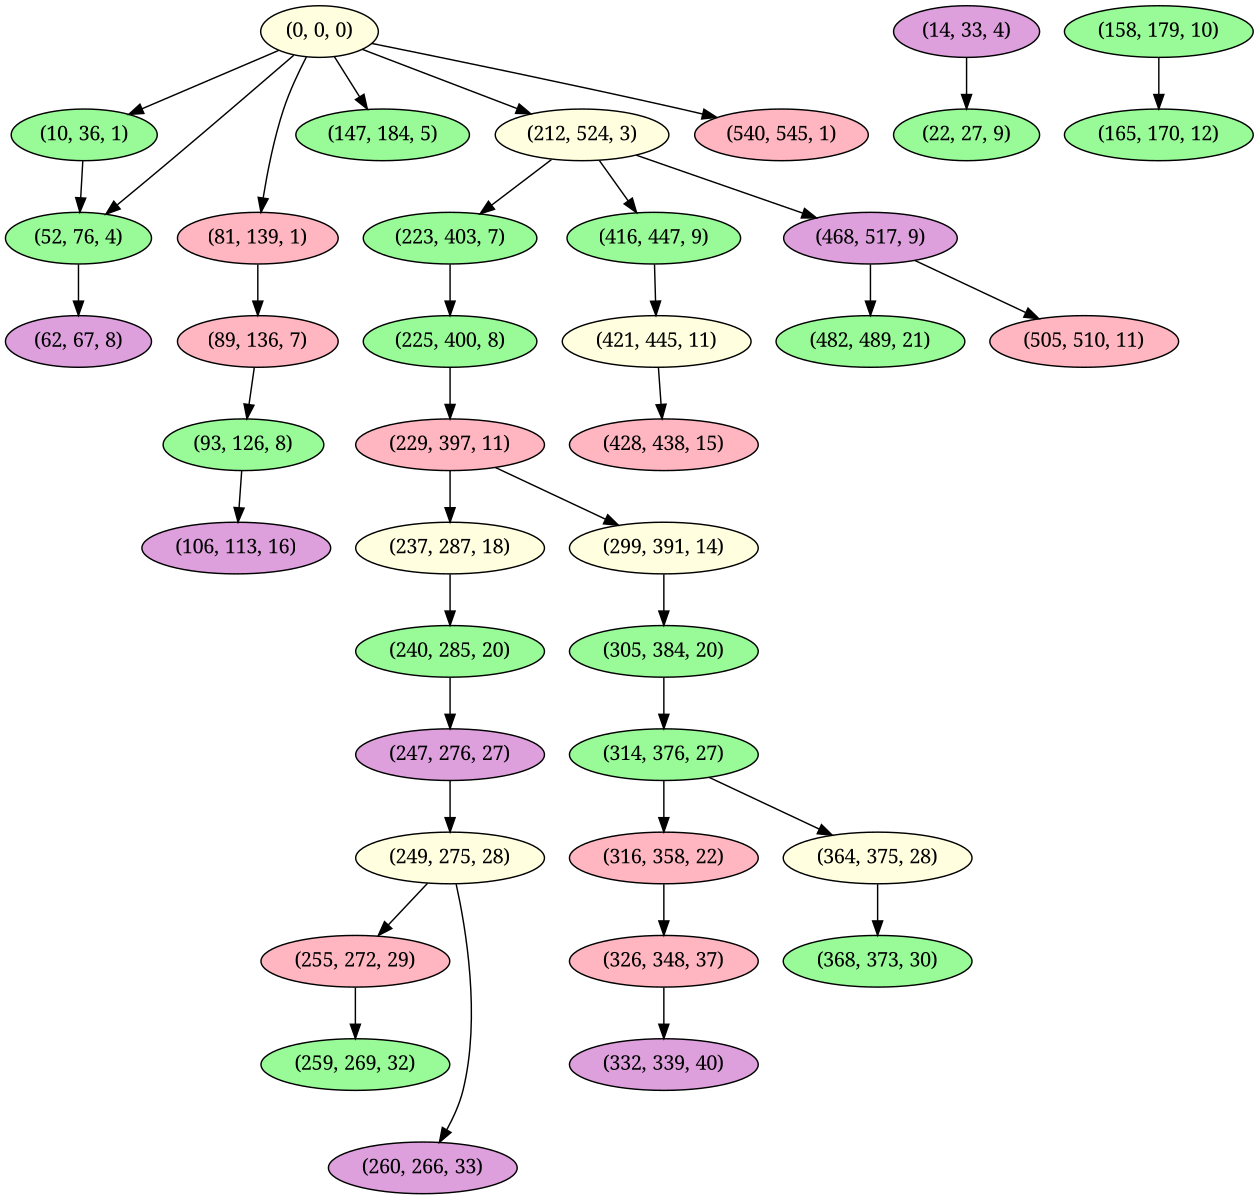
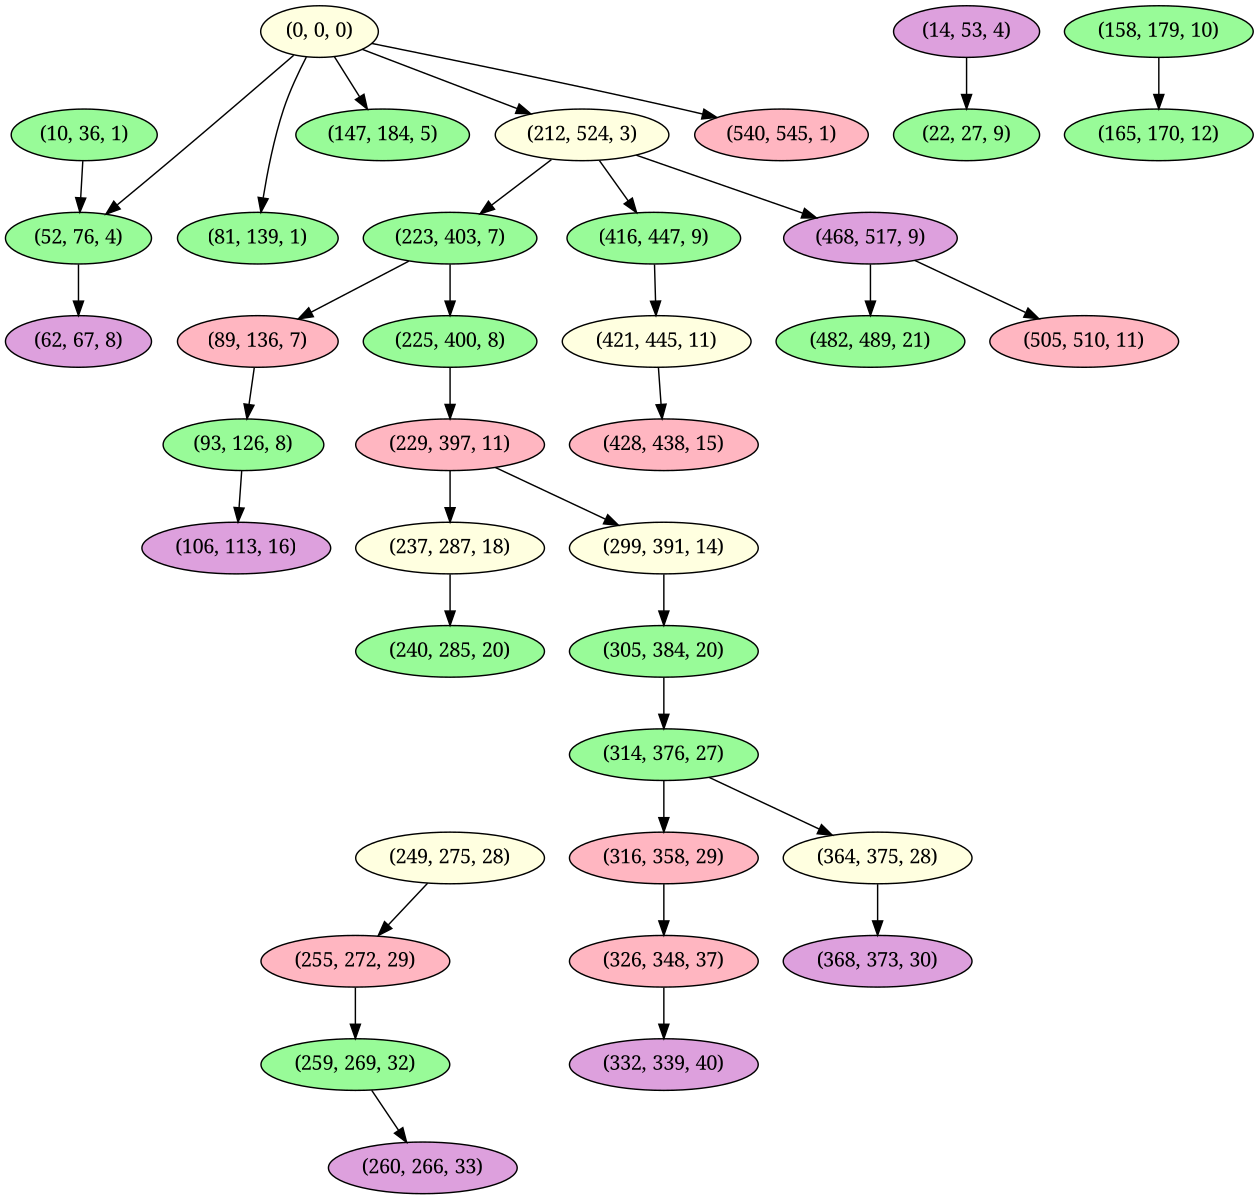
(967, 32) -> (967, 32)
(210, 80) -> none
(258, 238) -> (258, 238)
(258, 283) -> (360, 287)
(450, 755) -> none
(664, 858) -> (664, 858)
(878, 961) -> (878, 961)
(471, 1008) -> (385, 1110)
